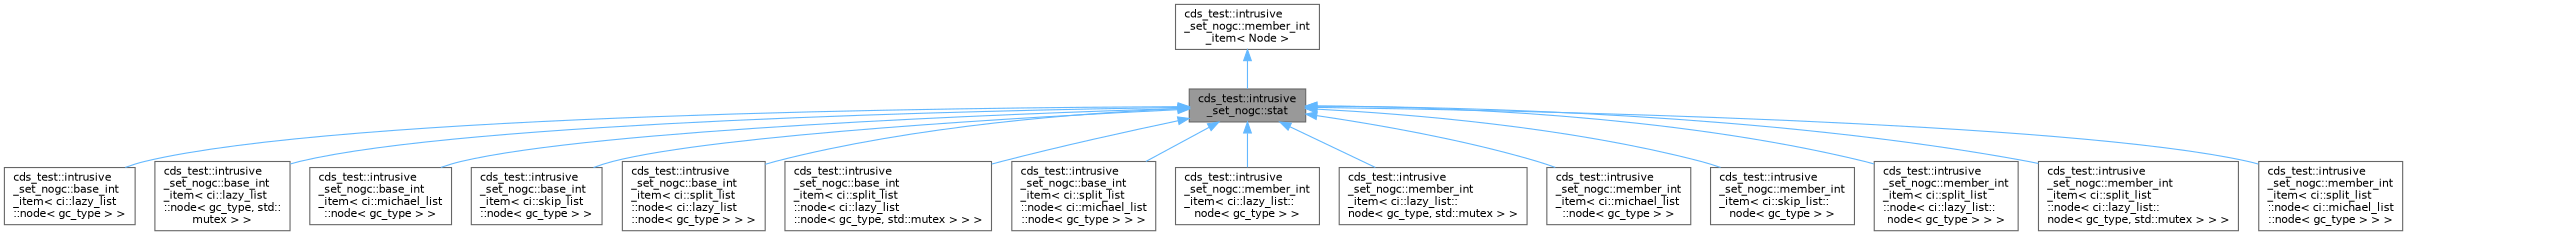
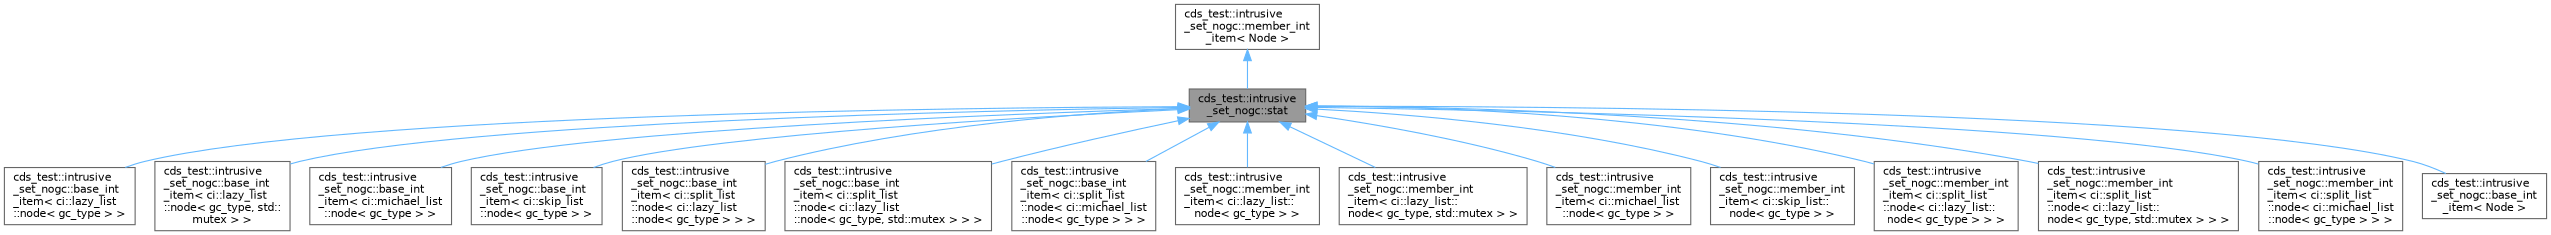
none -> (2485, 196)
